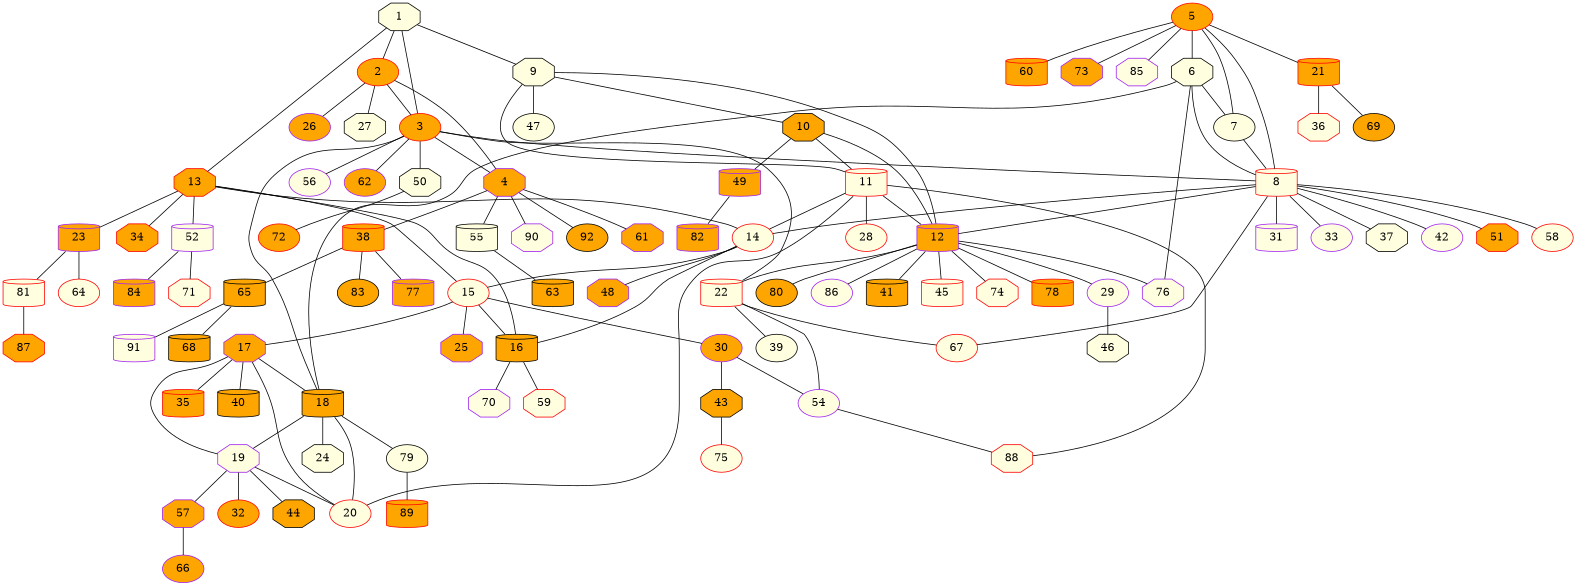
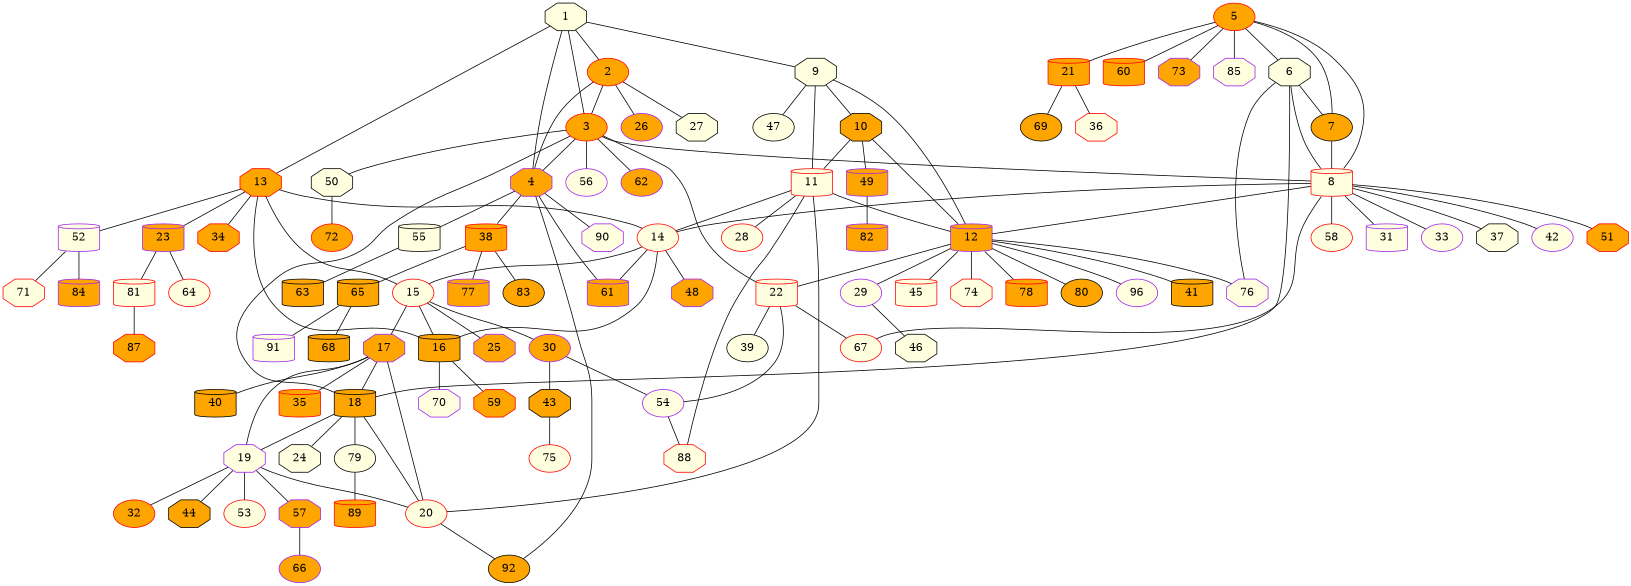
none -> (544, 99)
(1234, 127) -> (1332, 127)
(642, 238) -> (608, 293)
none -> (634, 264)
(832, 293) -> (1137, 293)
(544, 403) -> (495, 403)
none -> (245, 514)
none -> (468, 541)
